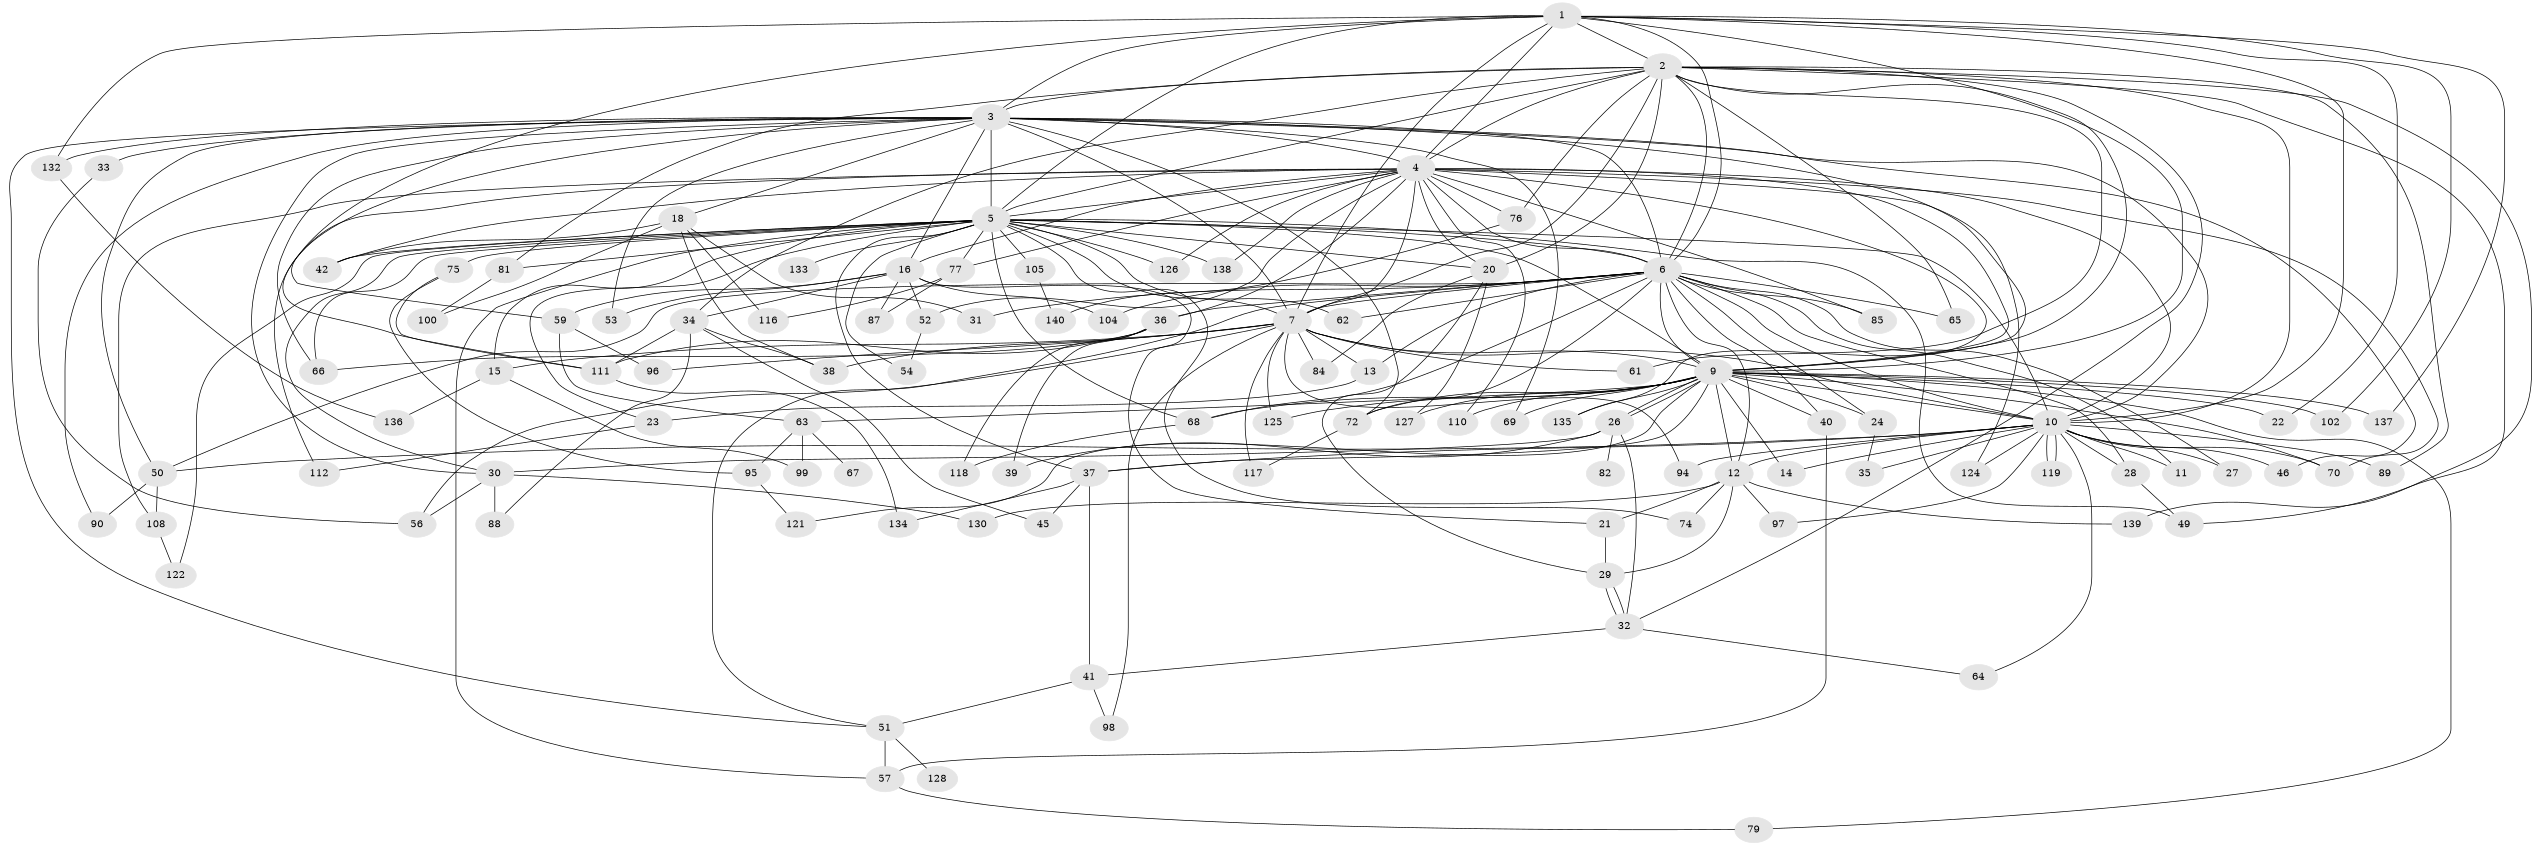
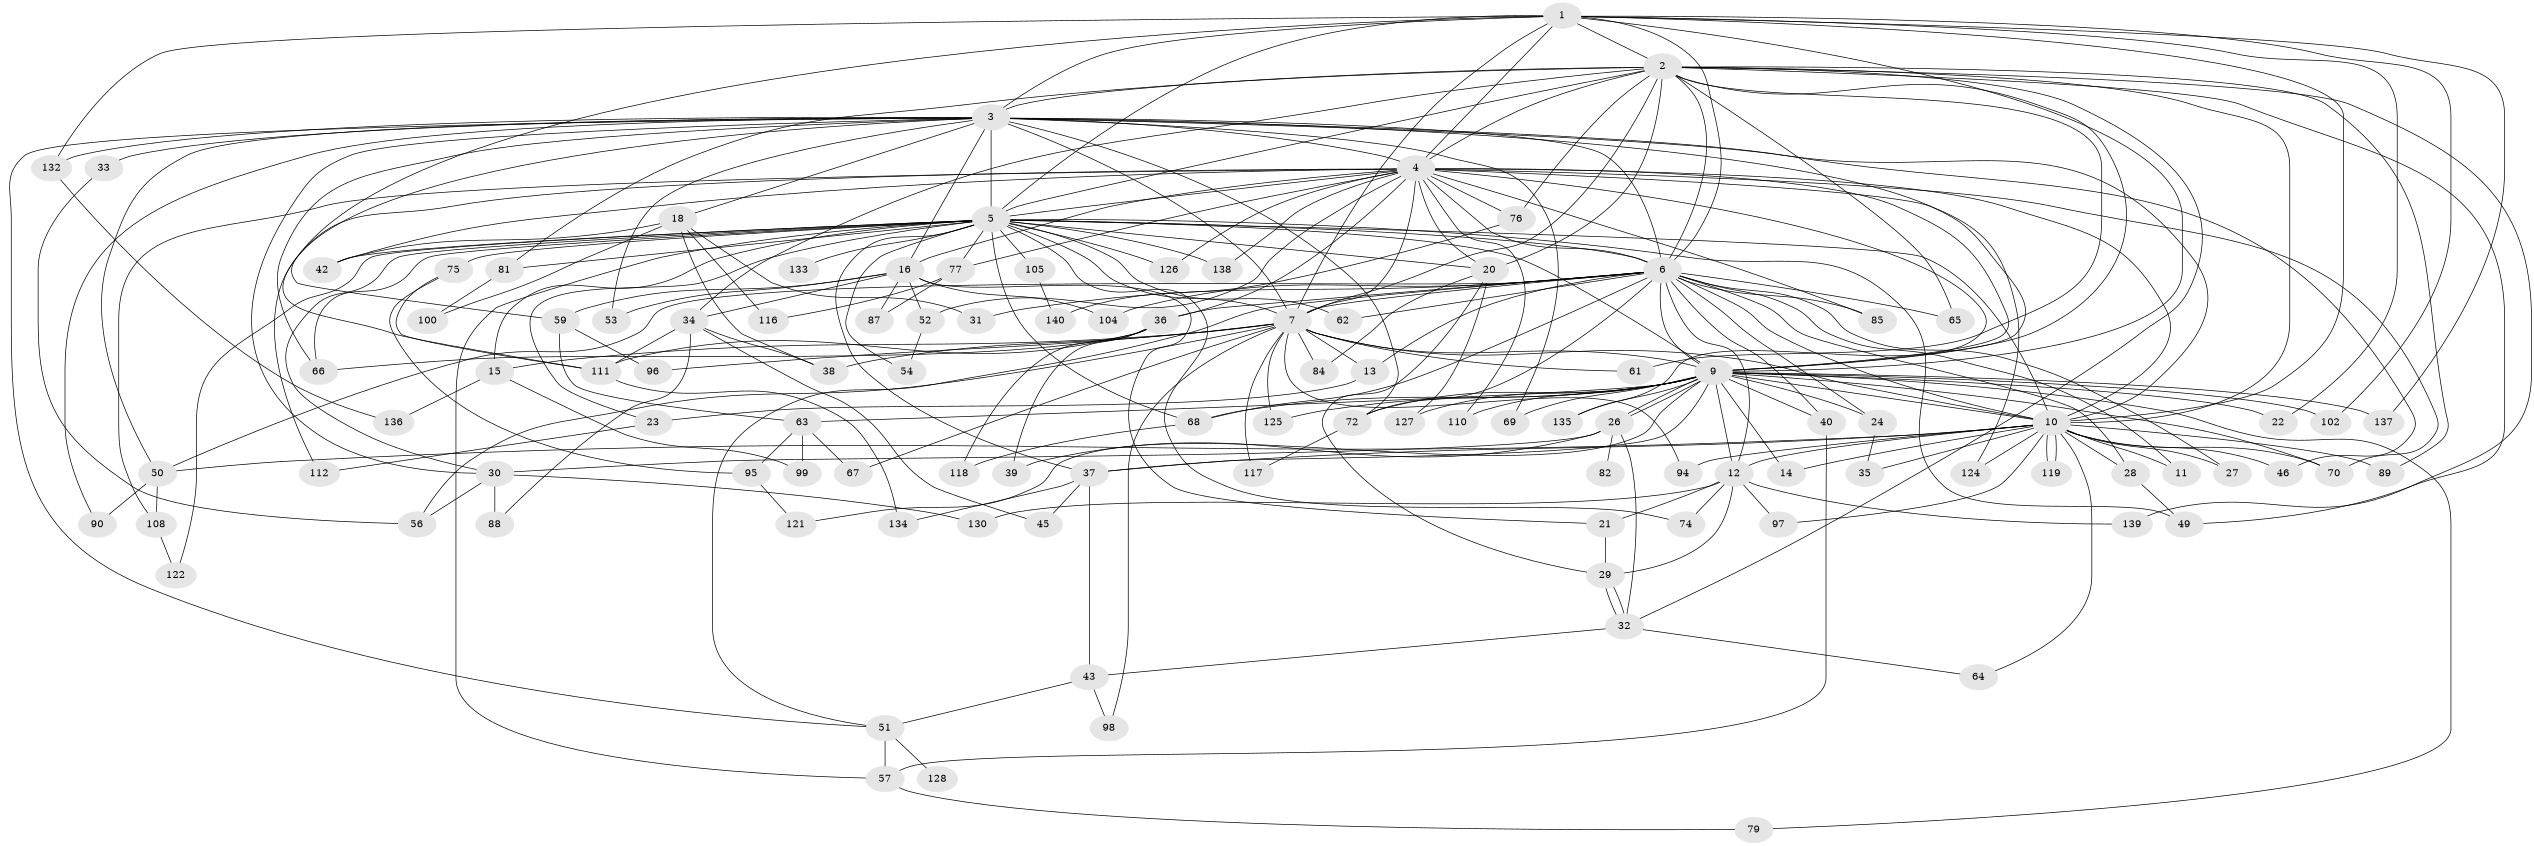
none -> (1071, 394)
(1089, 677) -> (1089, 677)
